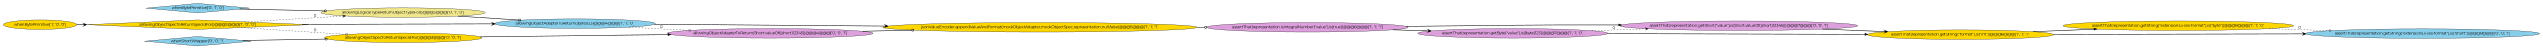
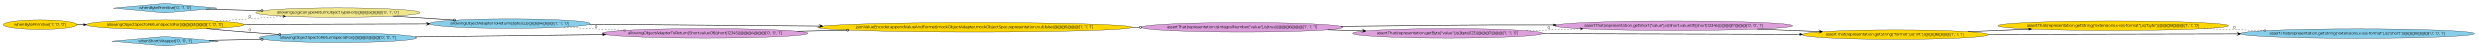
(80, 25) -> (80, 25)
(198, 25) -> (165, 25)
(293, 31) -> (243, 32)
(403, 38) -> (338, 38)
